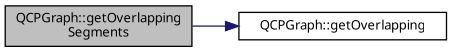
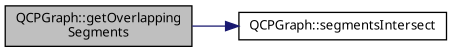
(343, 26) -> (343, 26)
